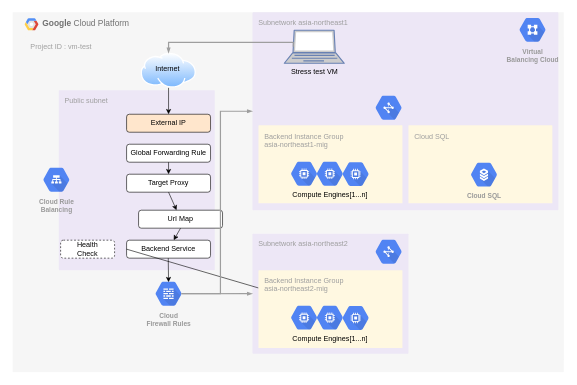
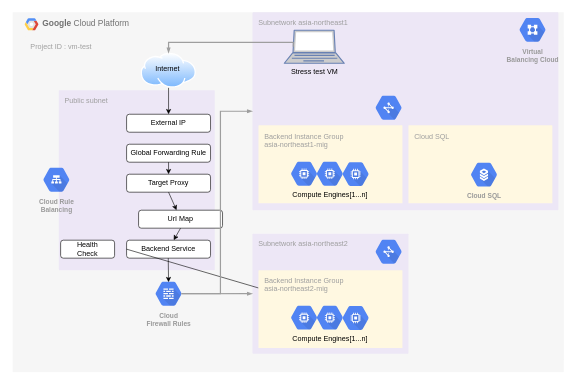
(168, 123) -> (168, 123)
(87, 249) -> (87, 249)
